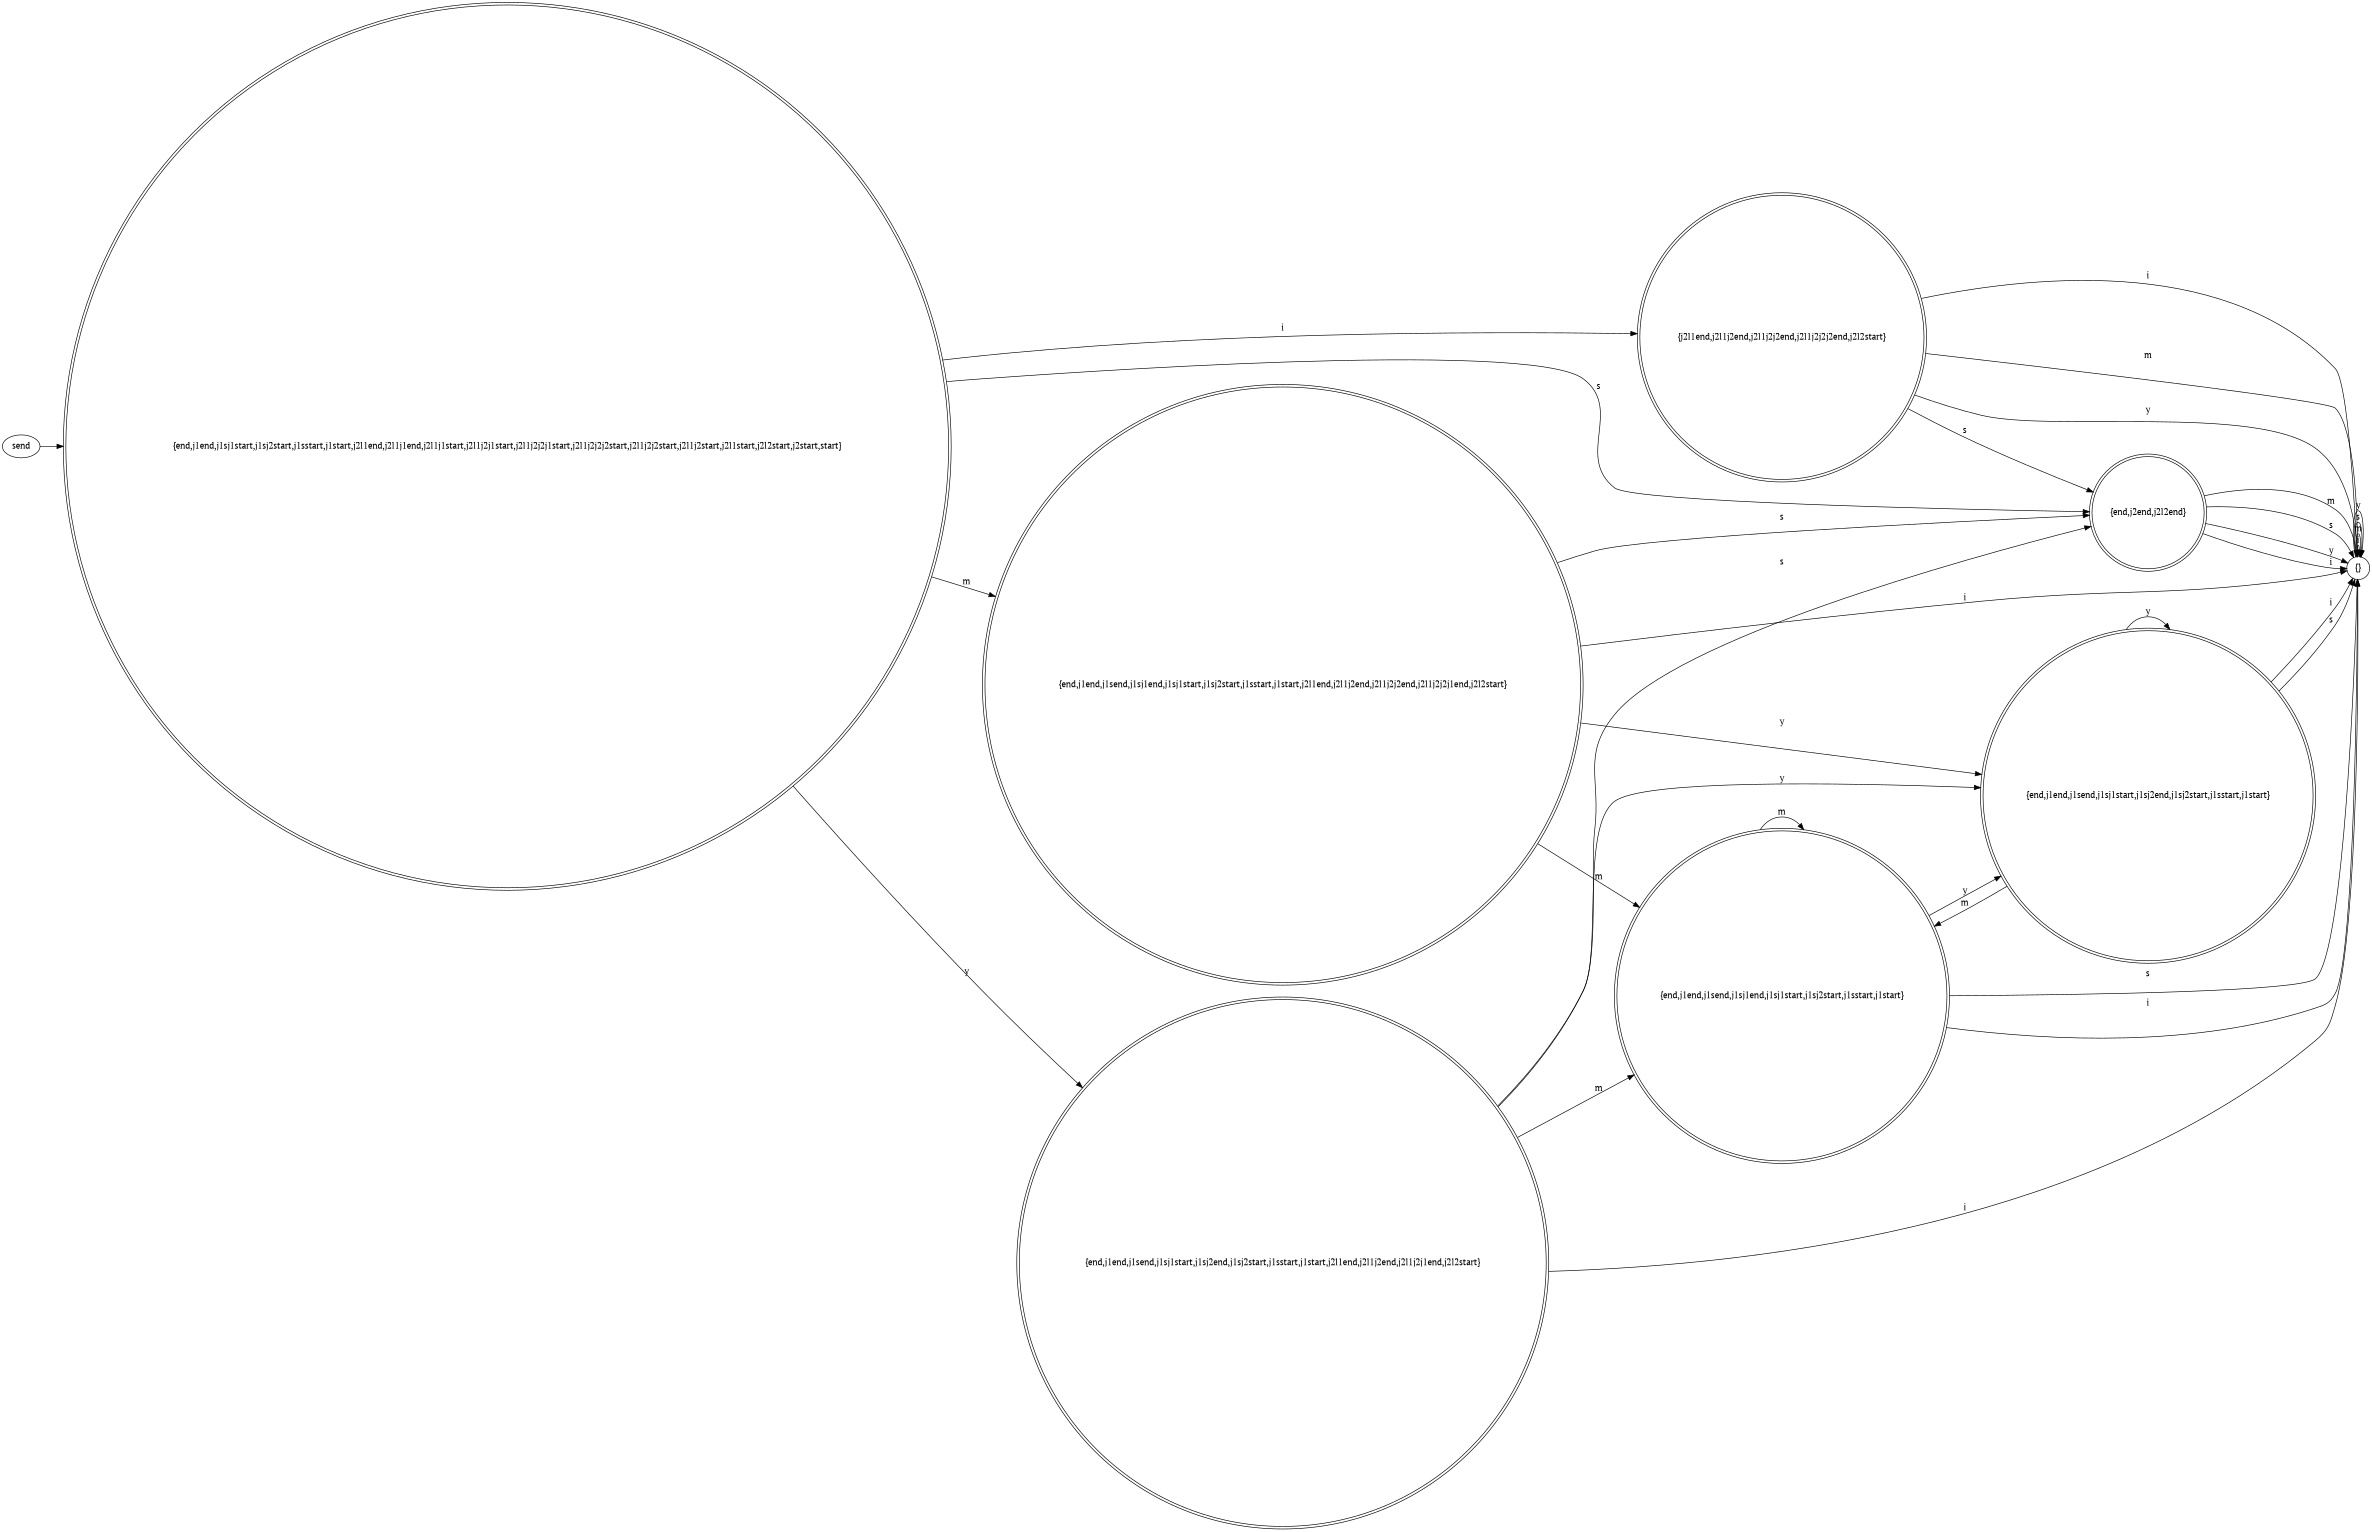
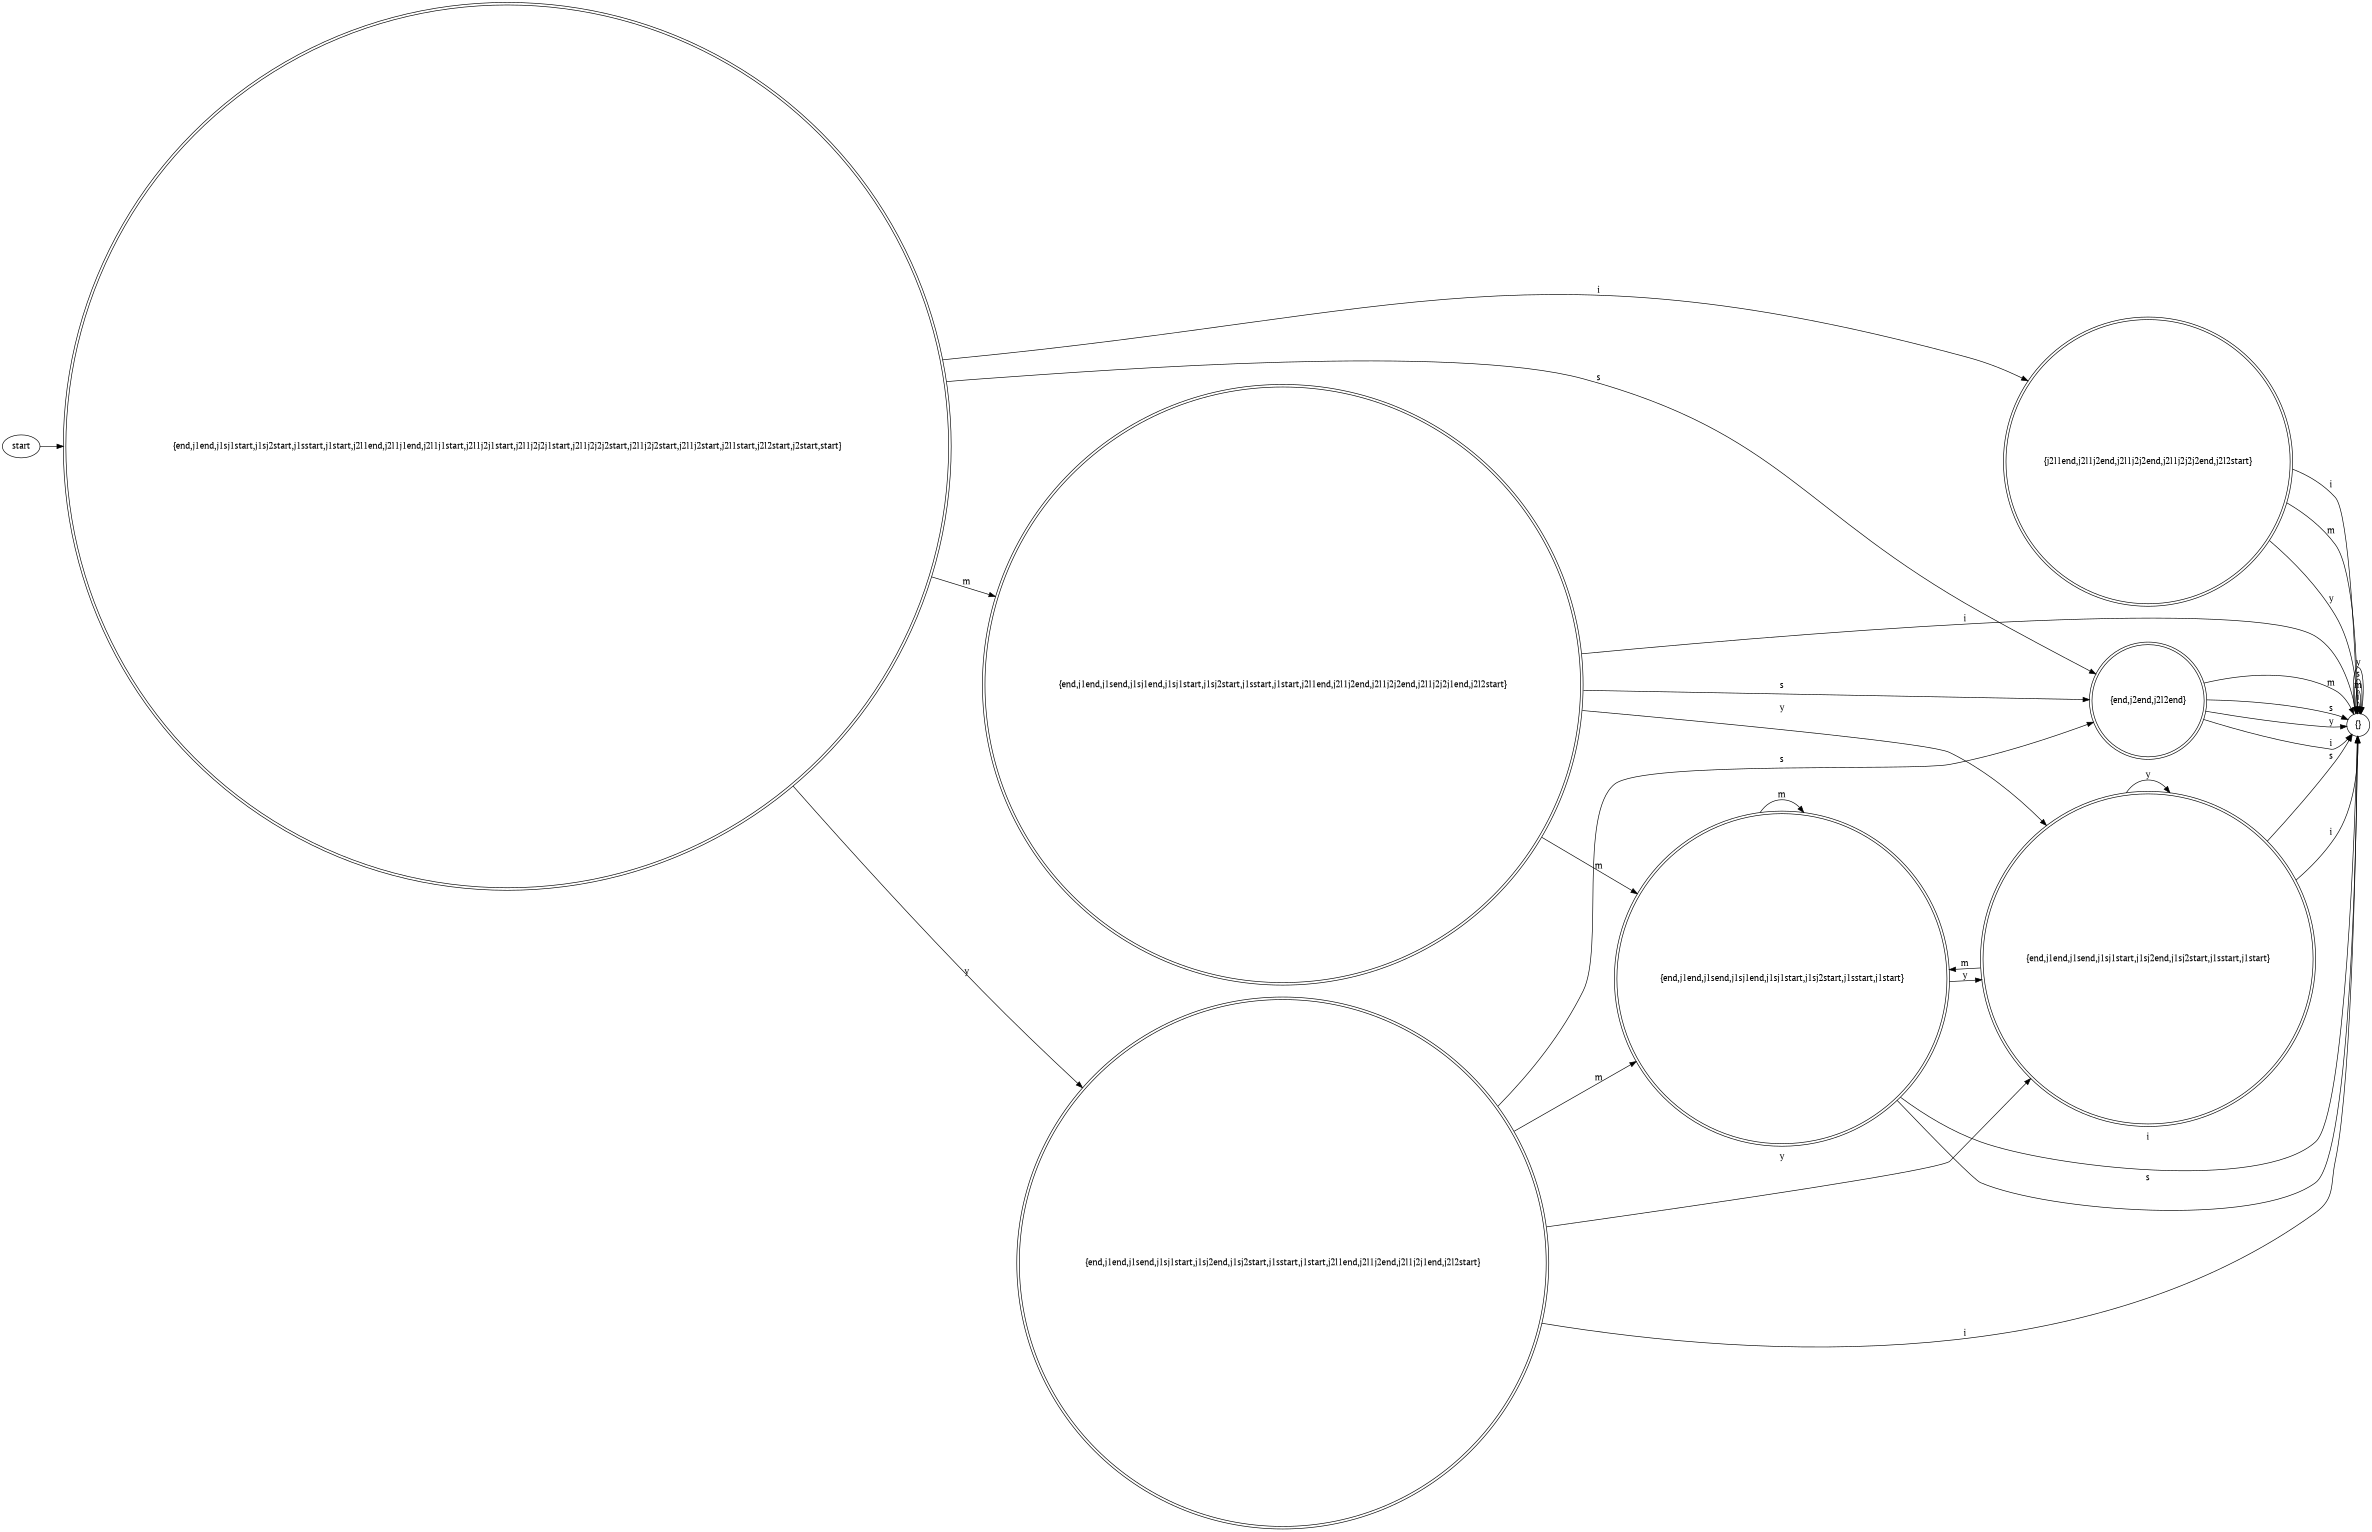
(21, 446) -> (21, 446)
(1996, 452) -> none
